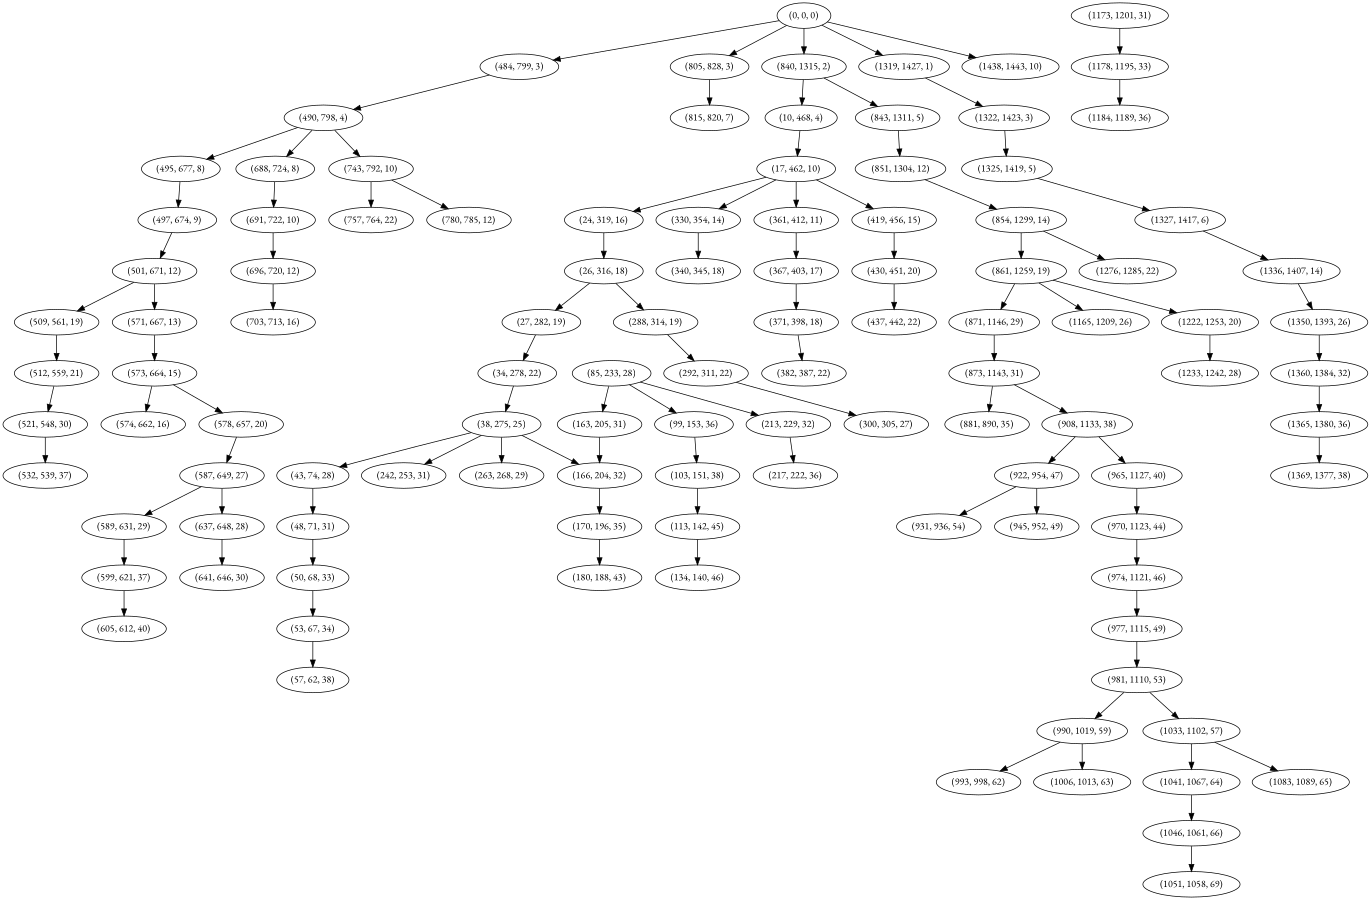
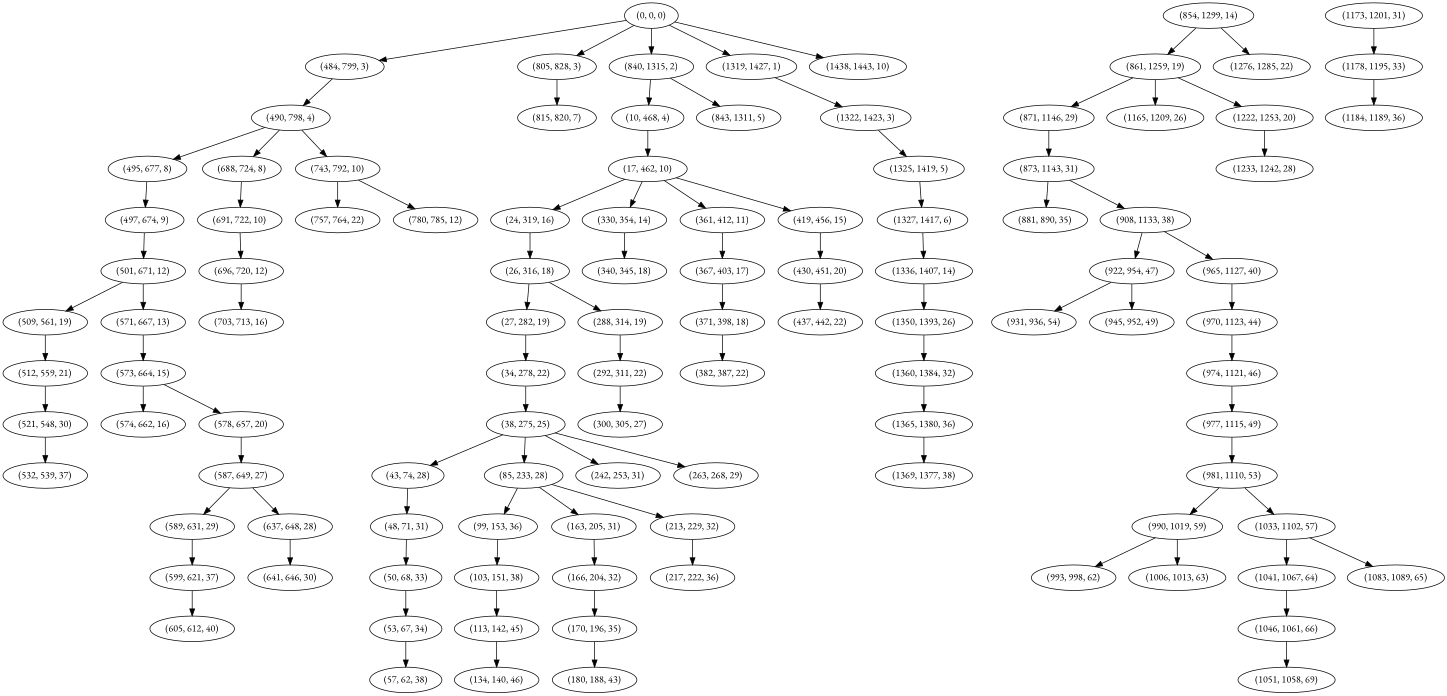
(900, 169) -> none
(547, 448) -> (525, 446)
